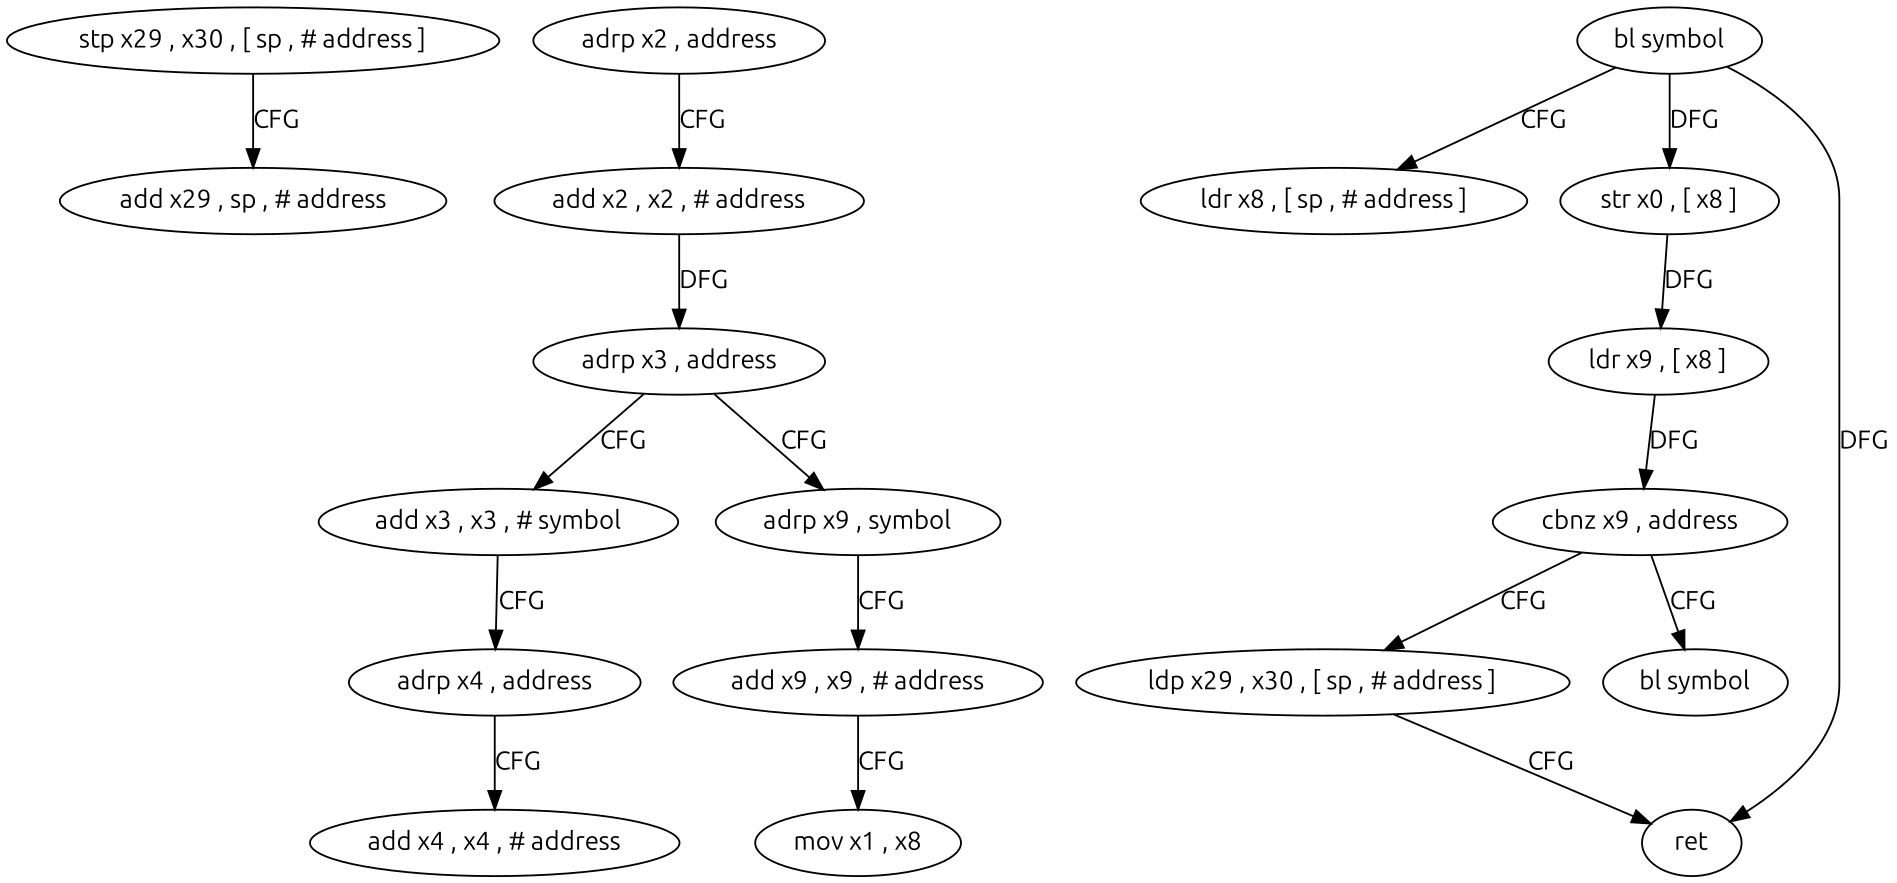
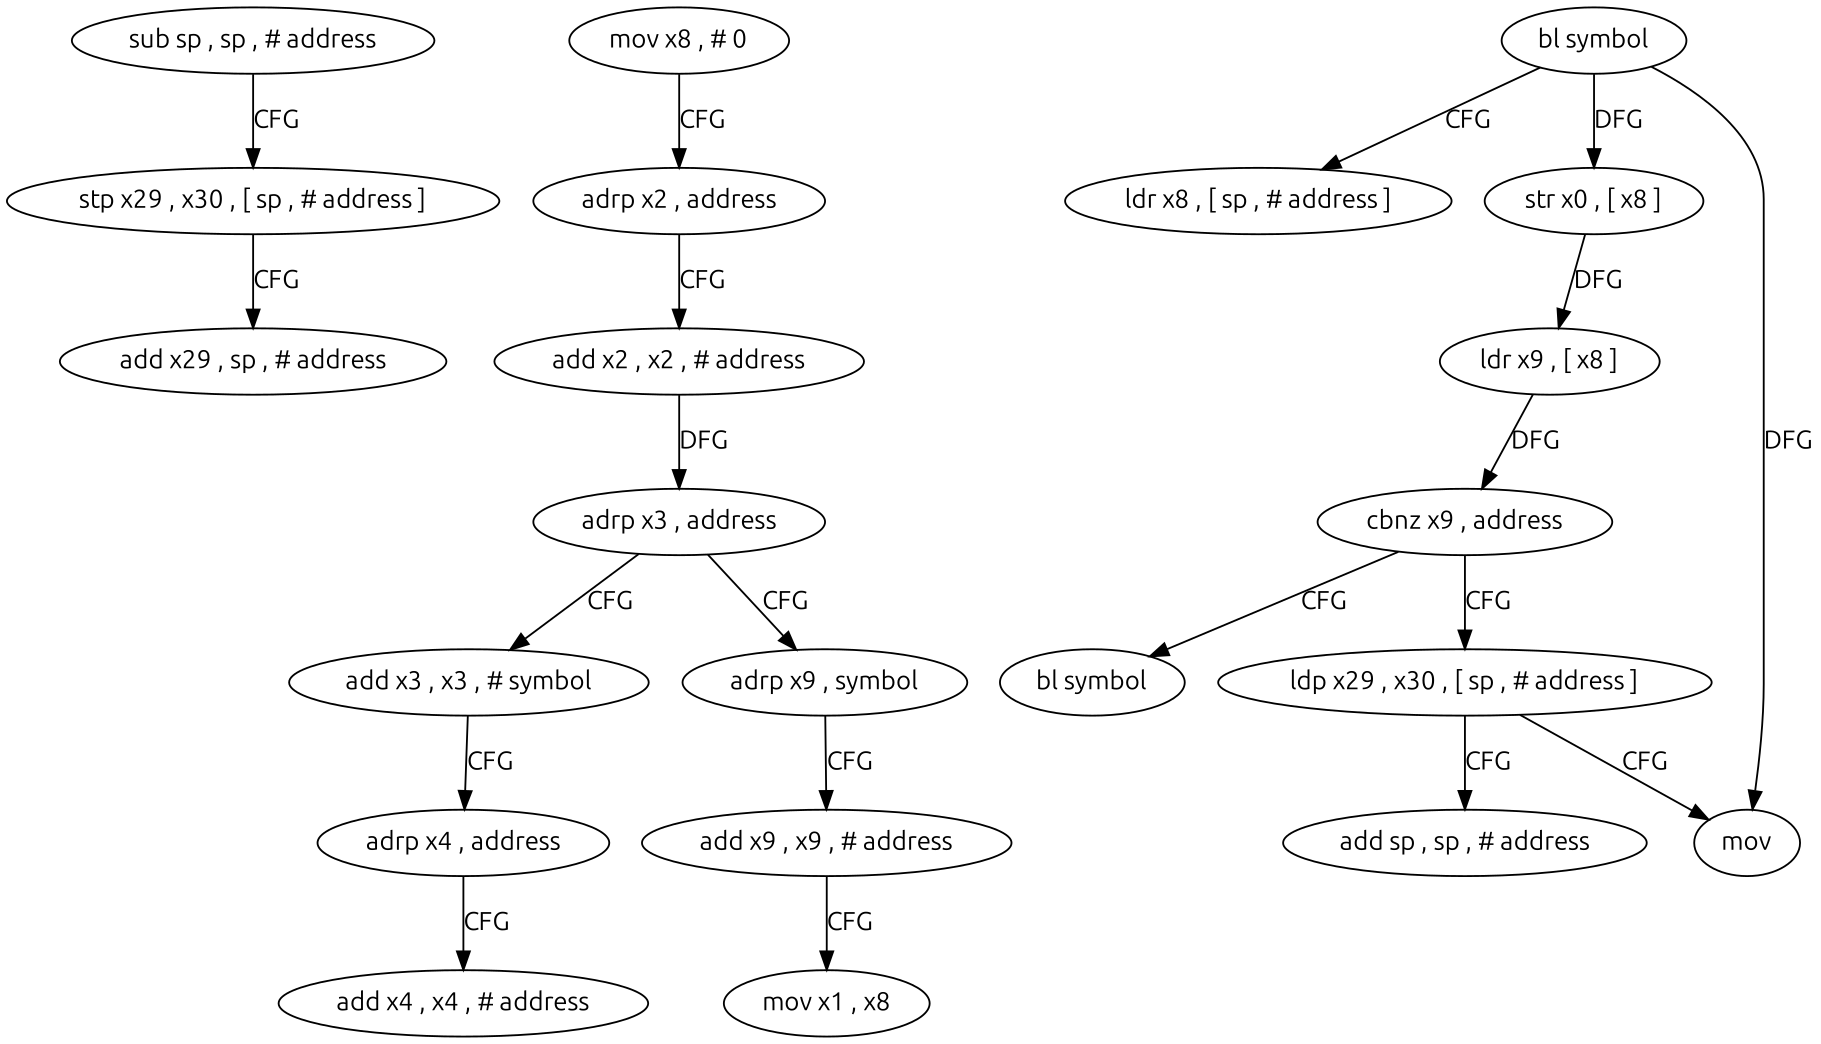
none -> (253, 41)
none -> (679, 41)
none -> (1465, 843)
(1692, 843) -> (1747, 843)
